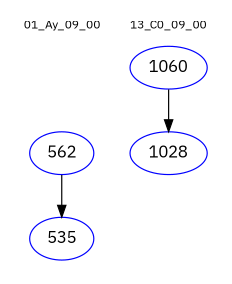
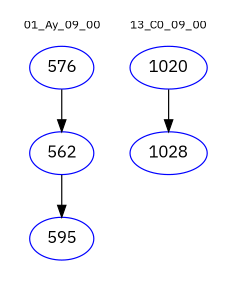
none -> (62, 68)
(169, 68) -> (169, 68)
(62, 239) -> (62, 239)
